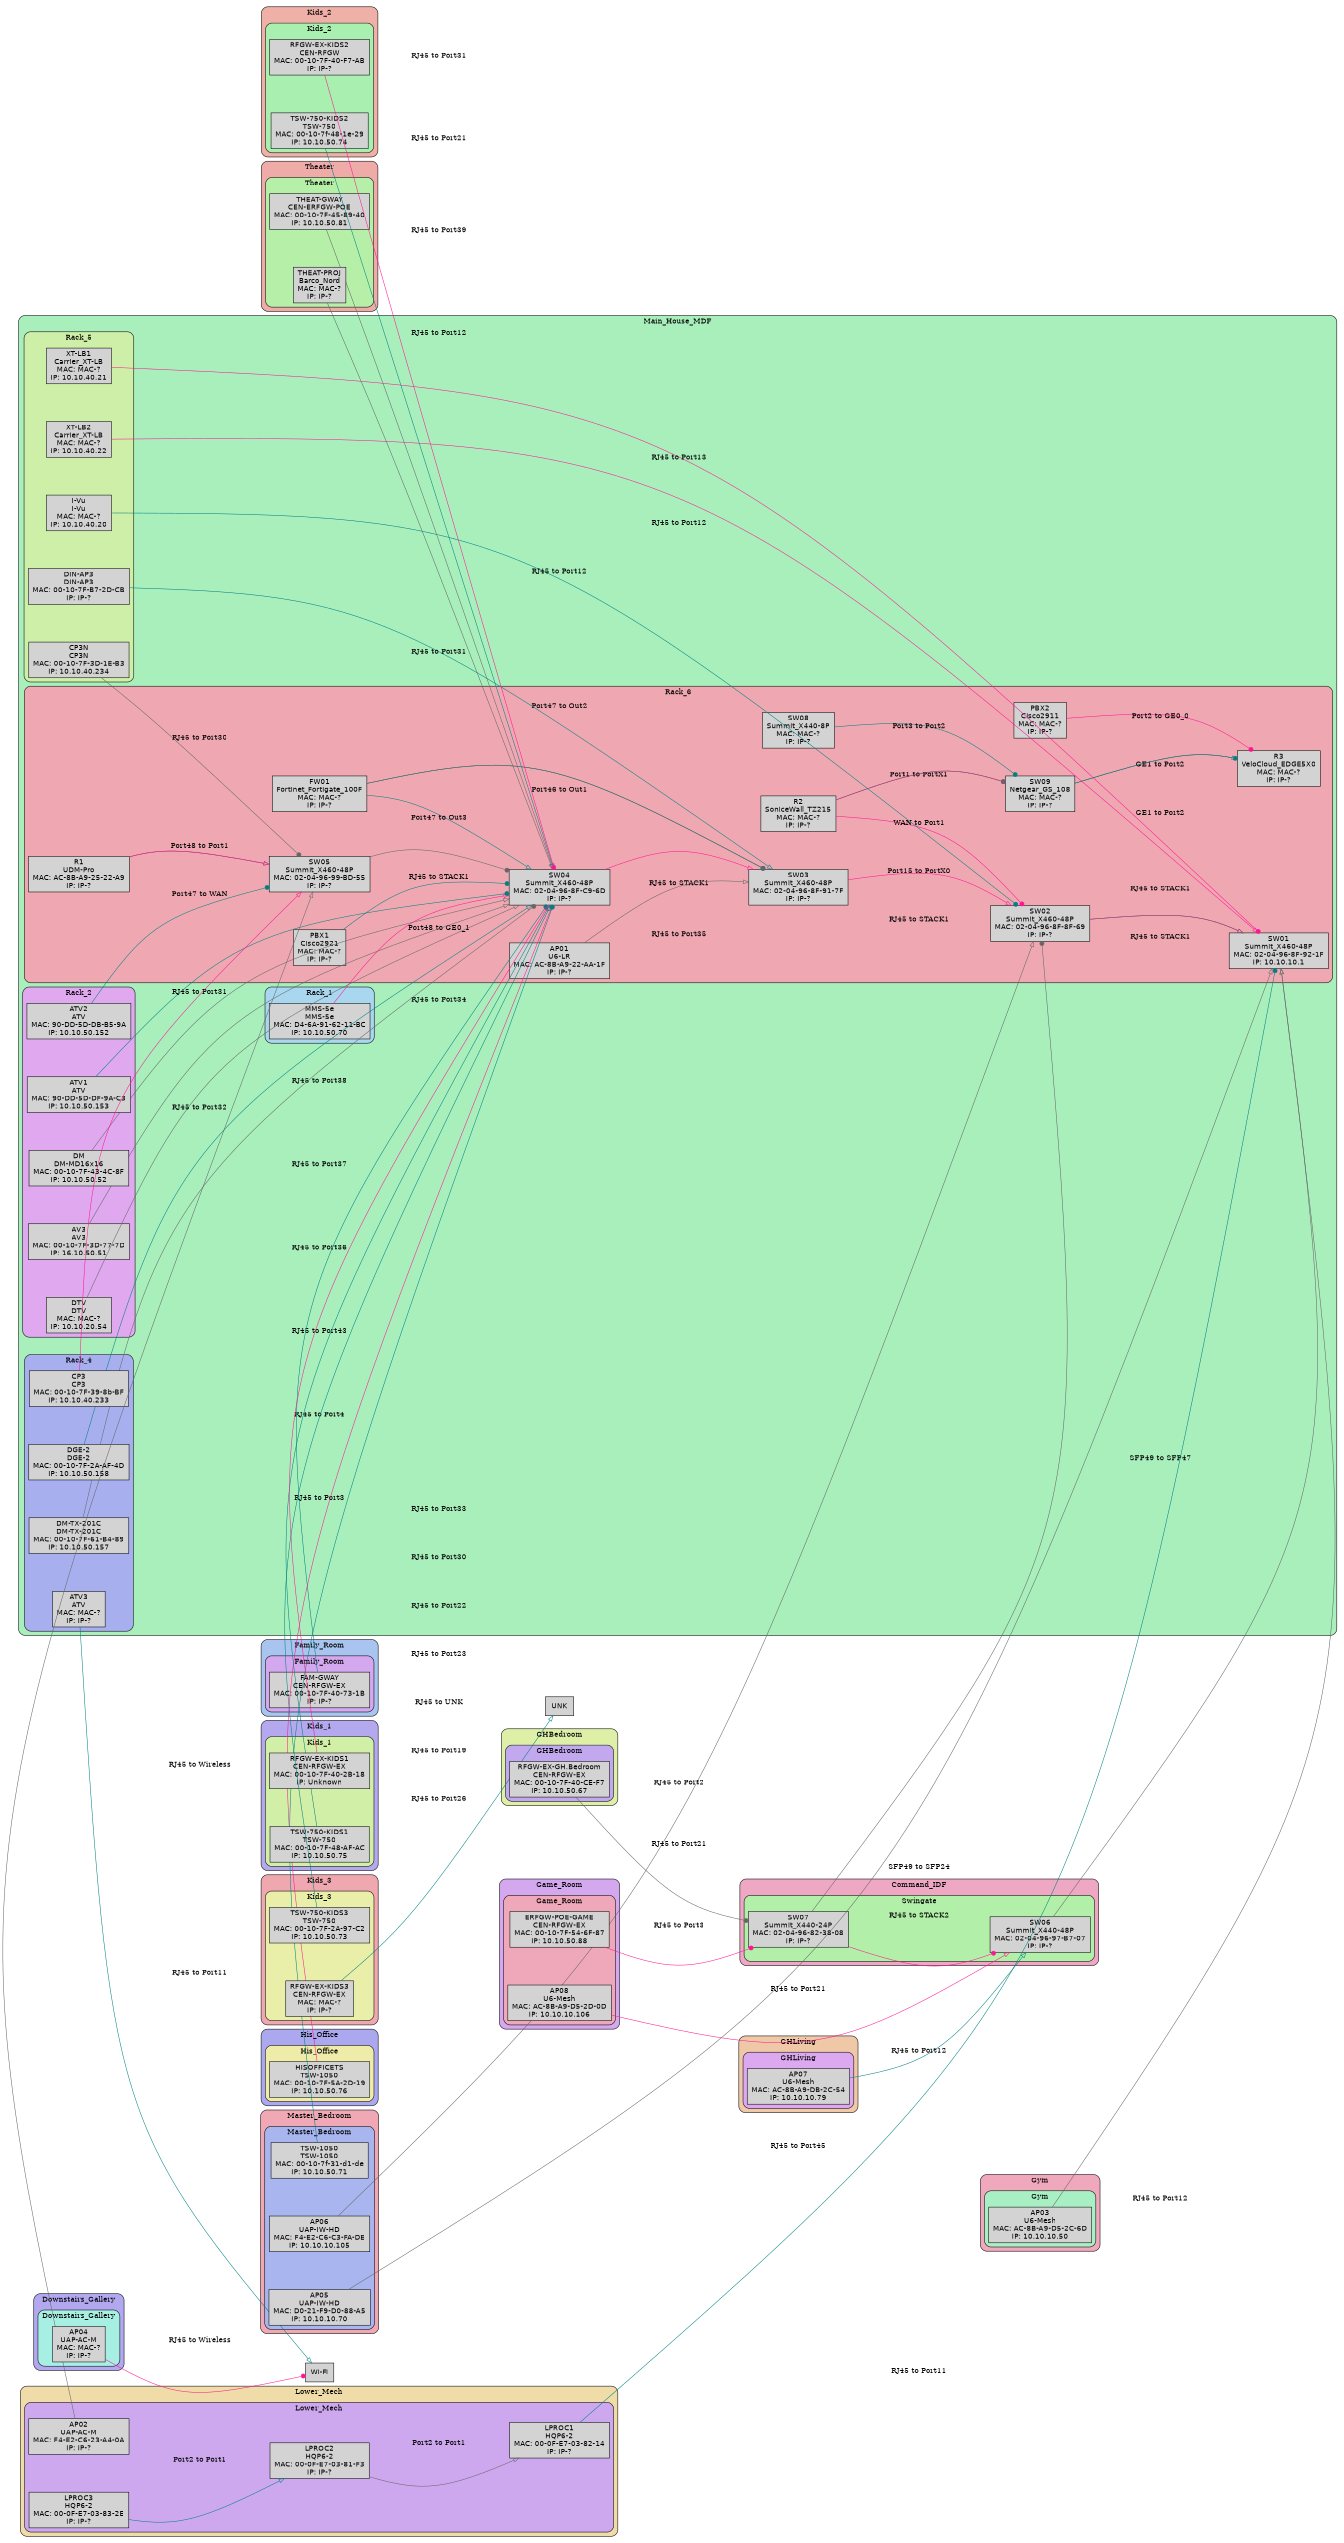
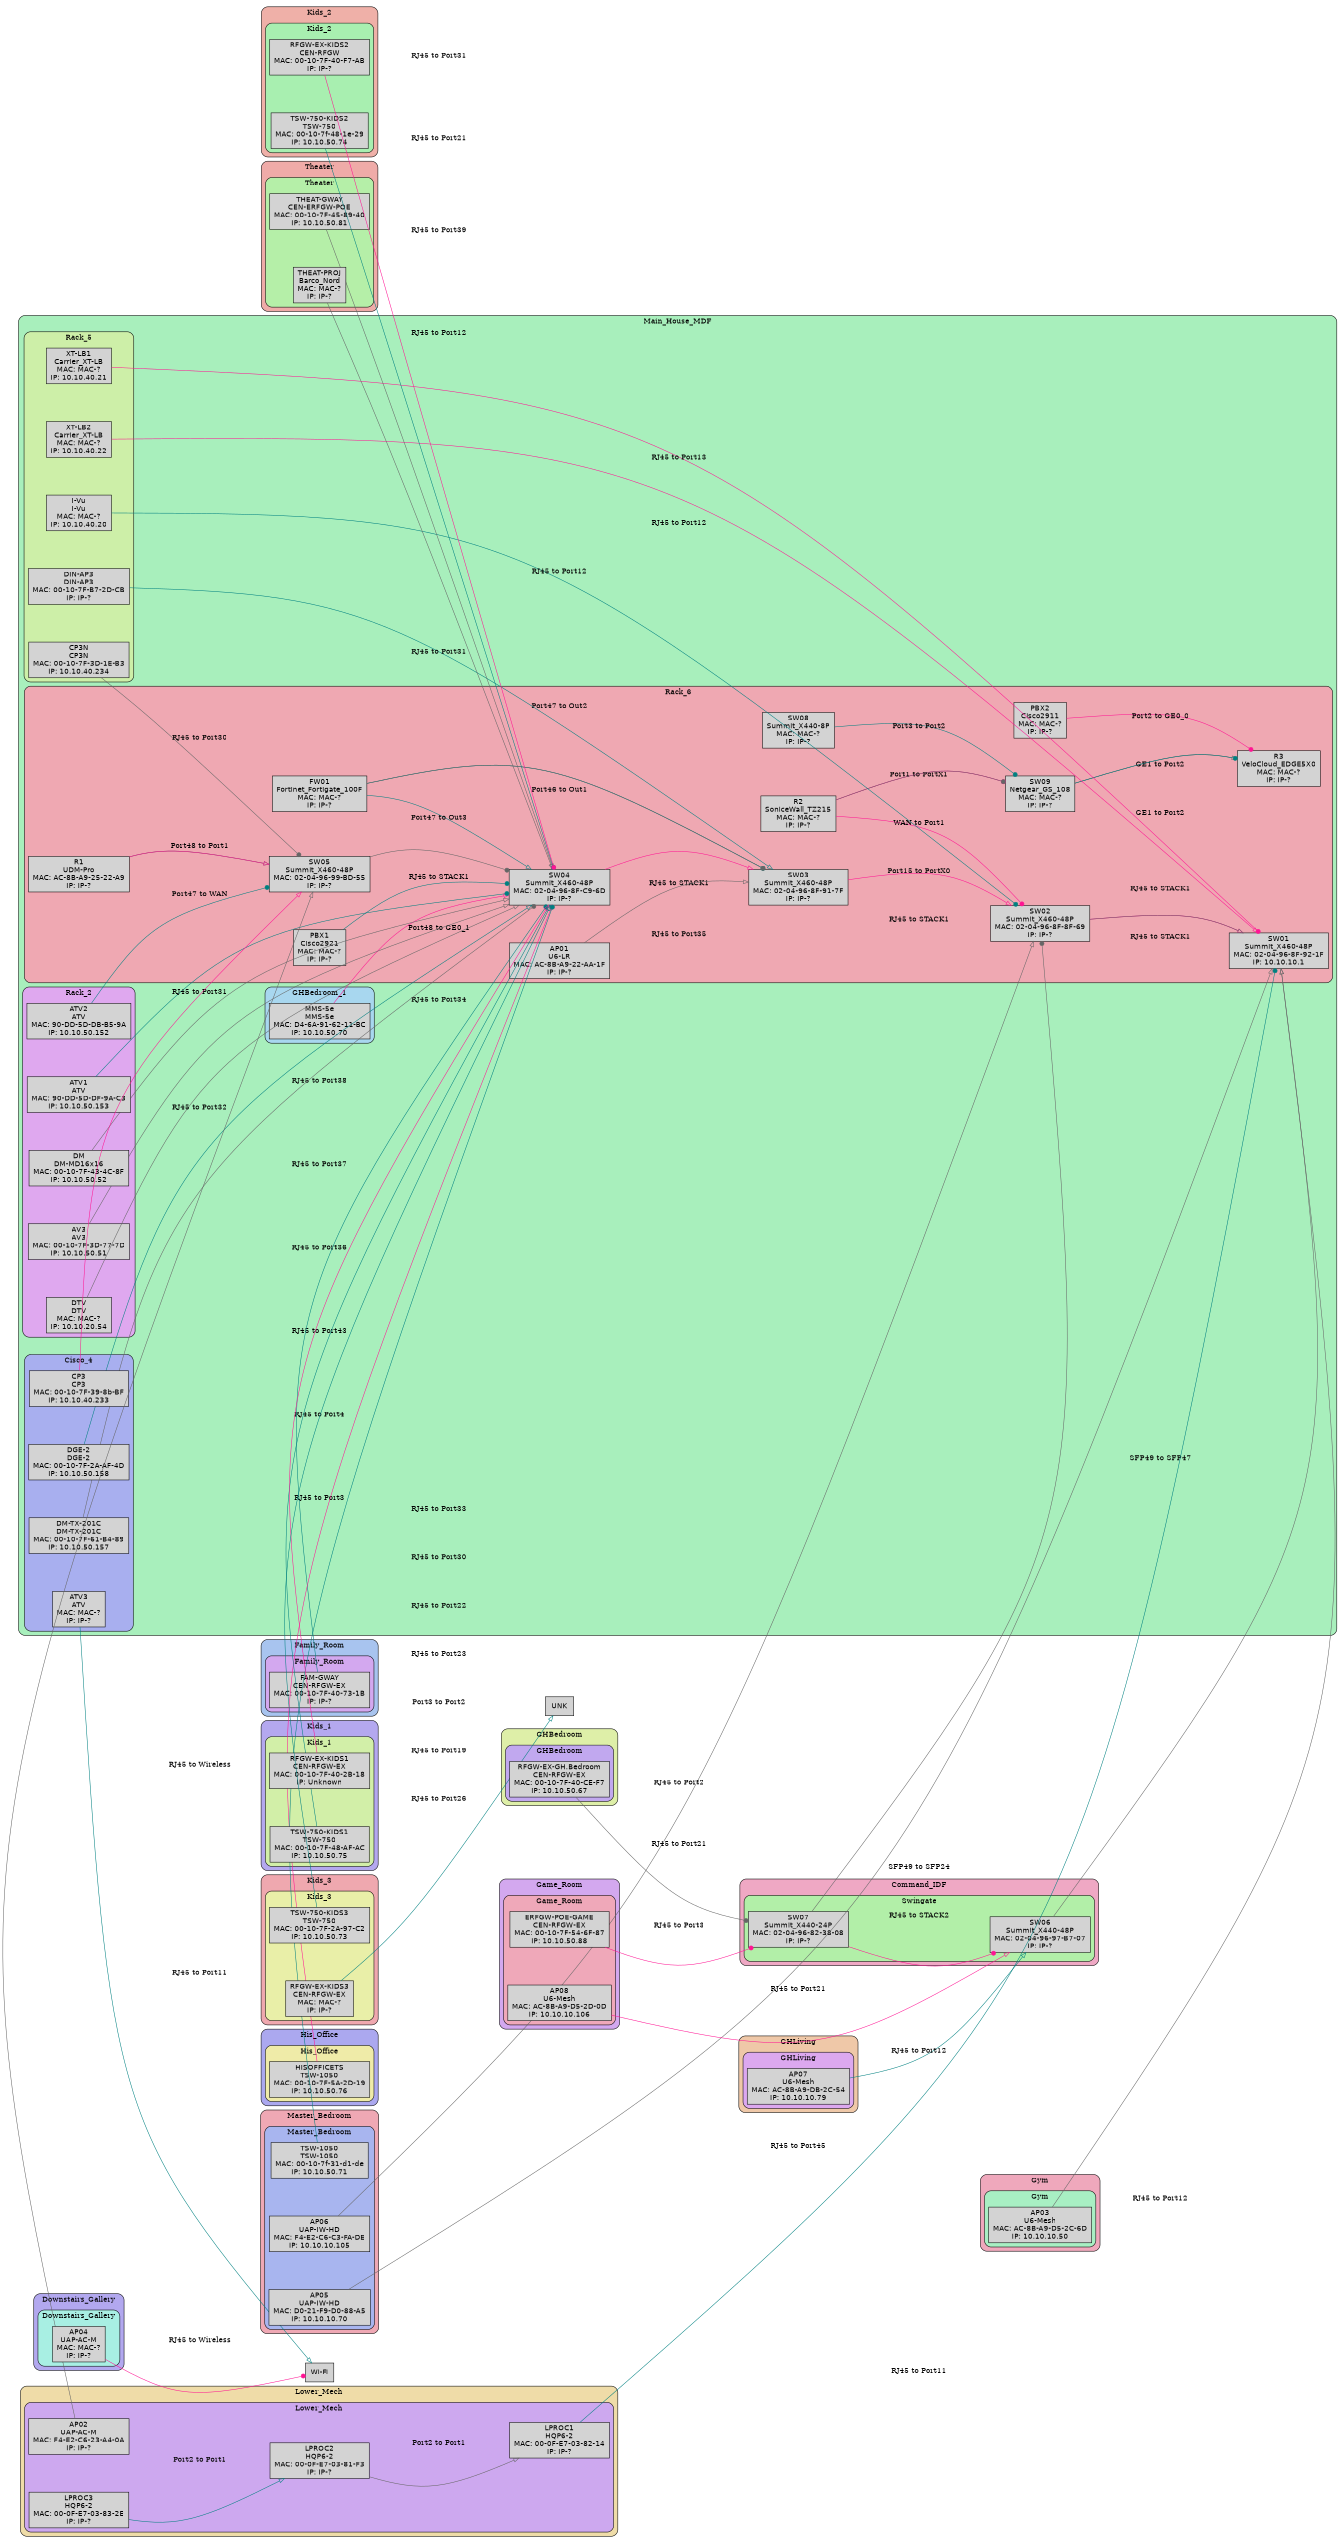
(439, 506) -> (439, 507)
(320, 993) -> (320, 993)
(79, 1242) -> (79, 1242)
(79, 1361) -> (79, 1361)
(439, 1702) -> (439, 1702)
